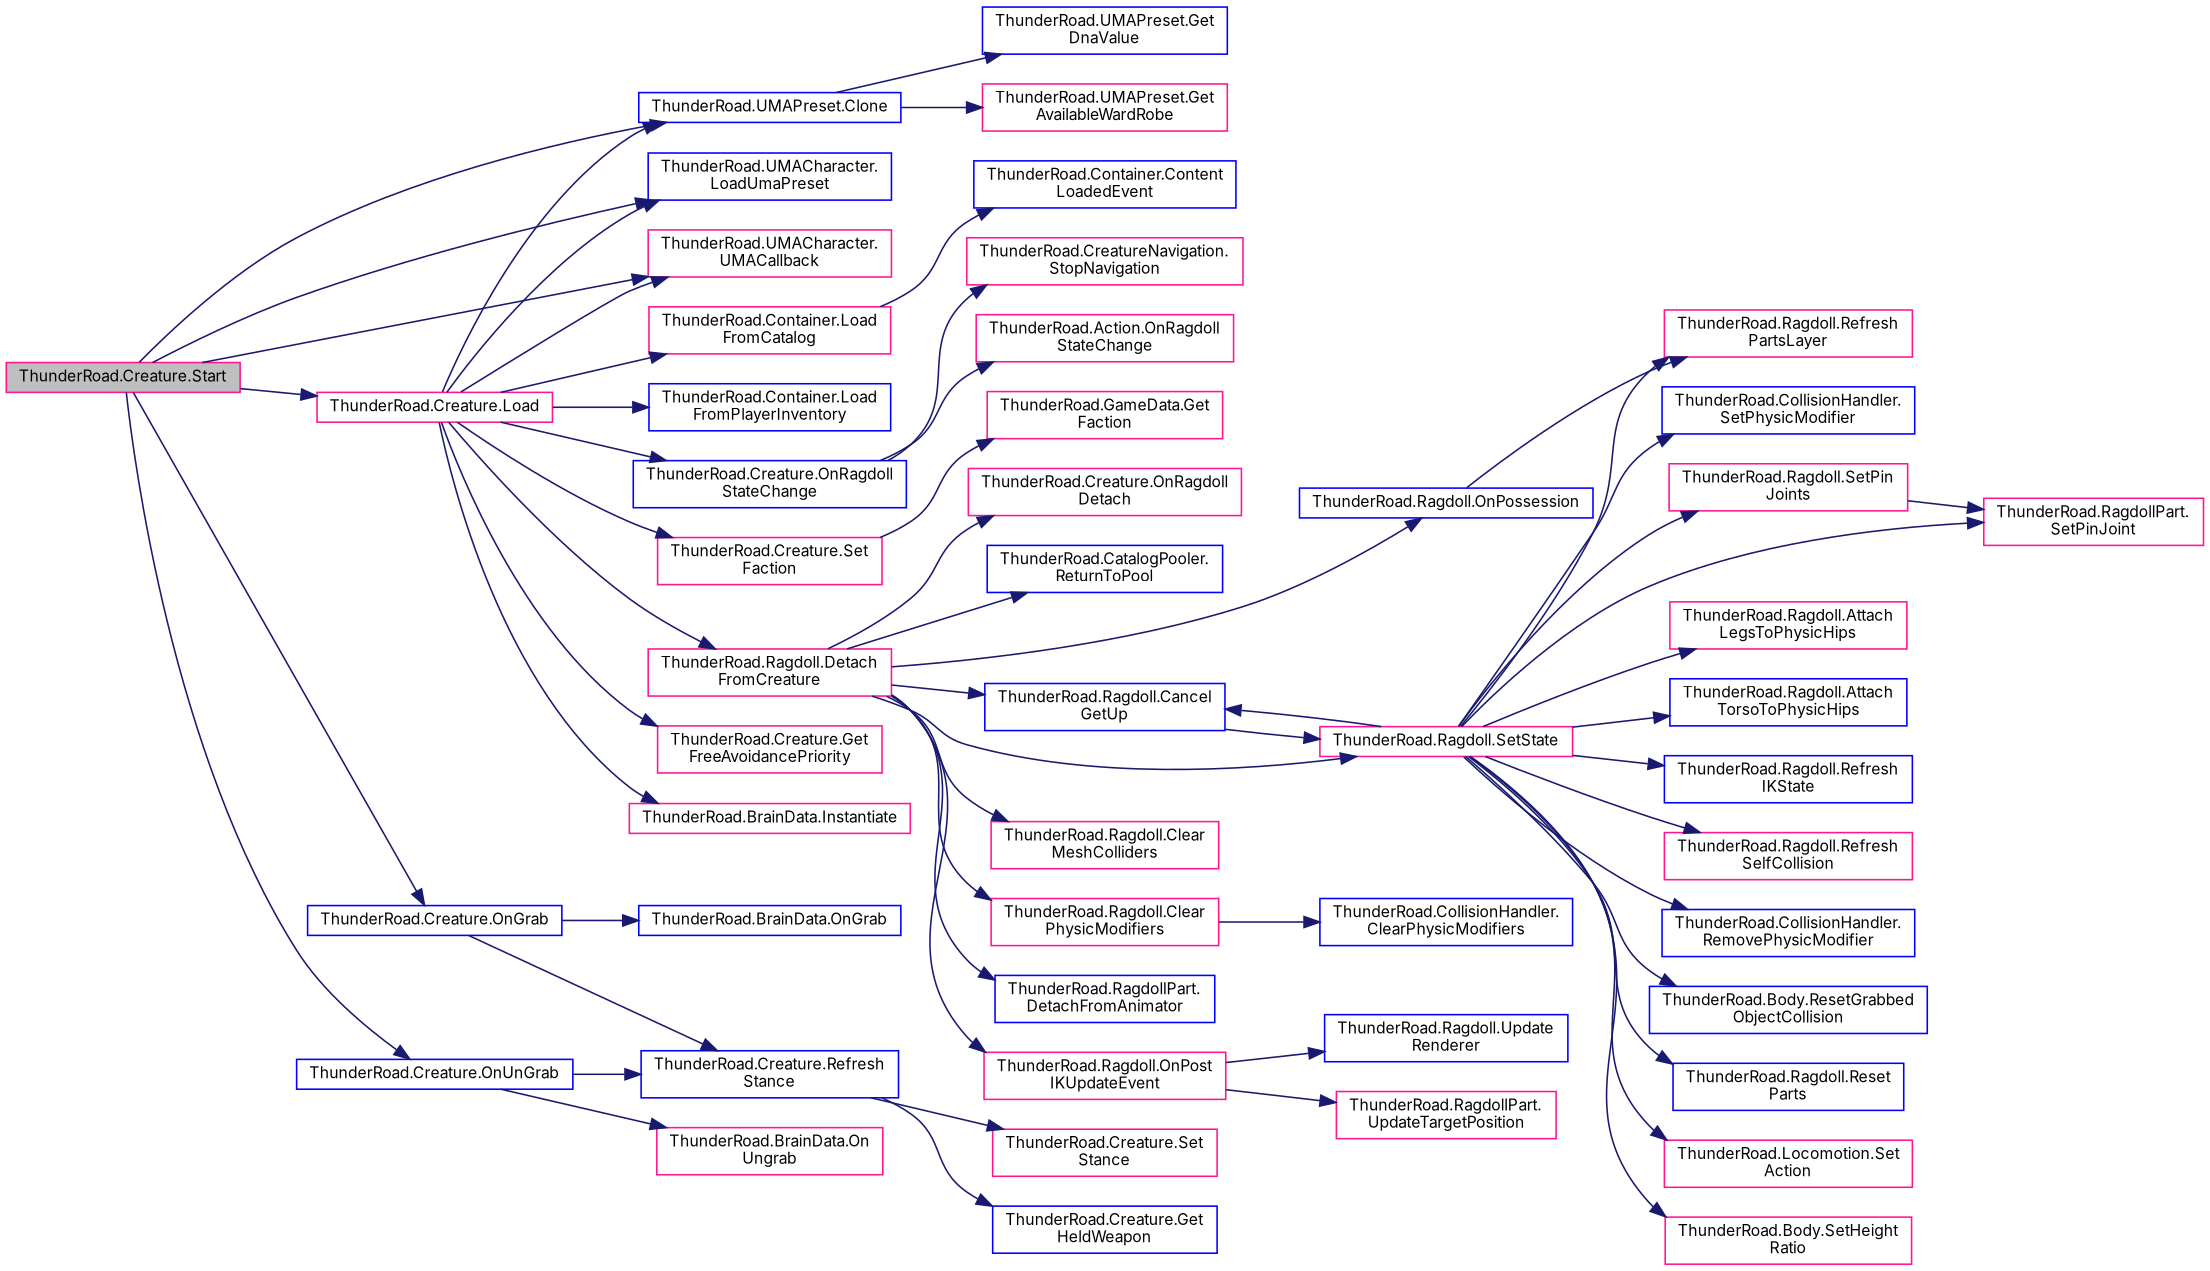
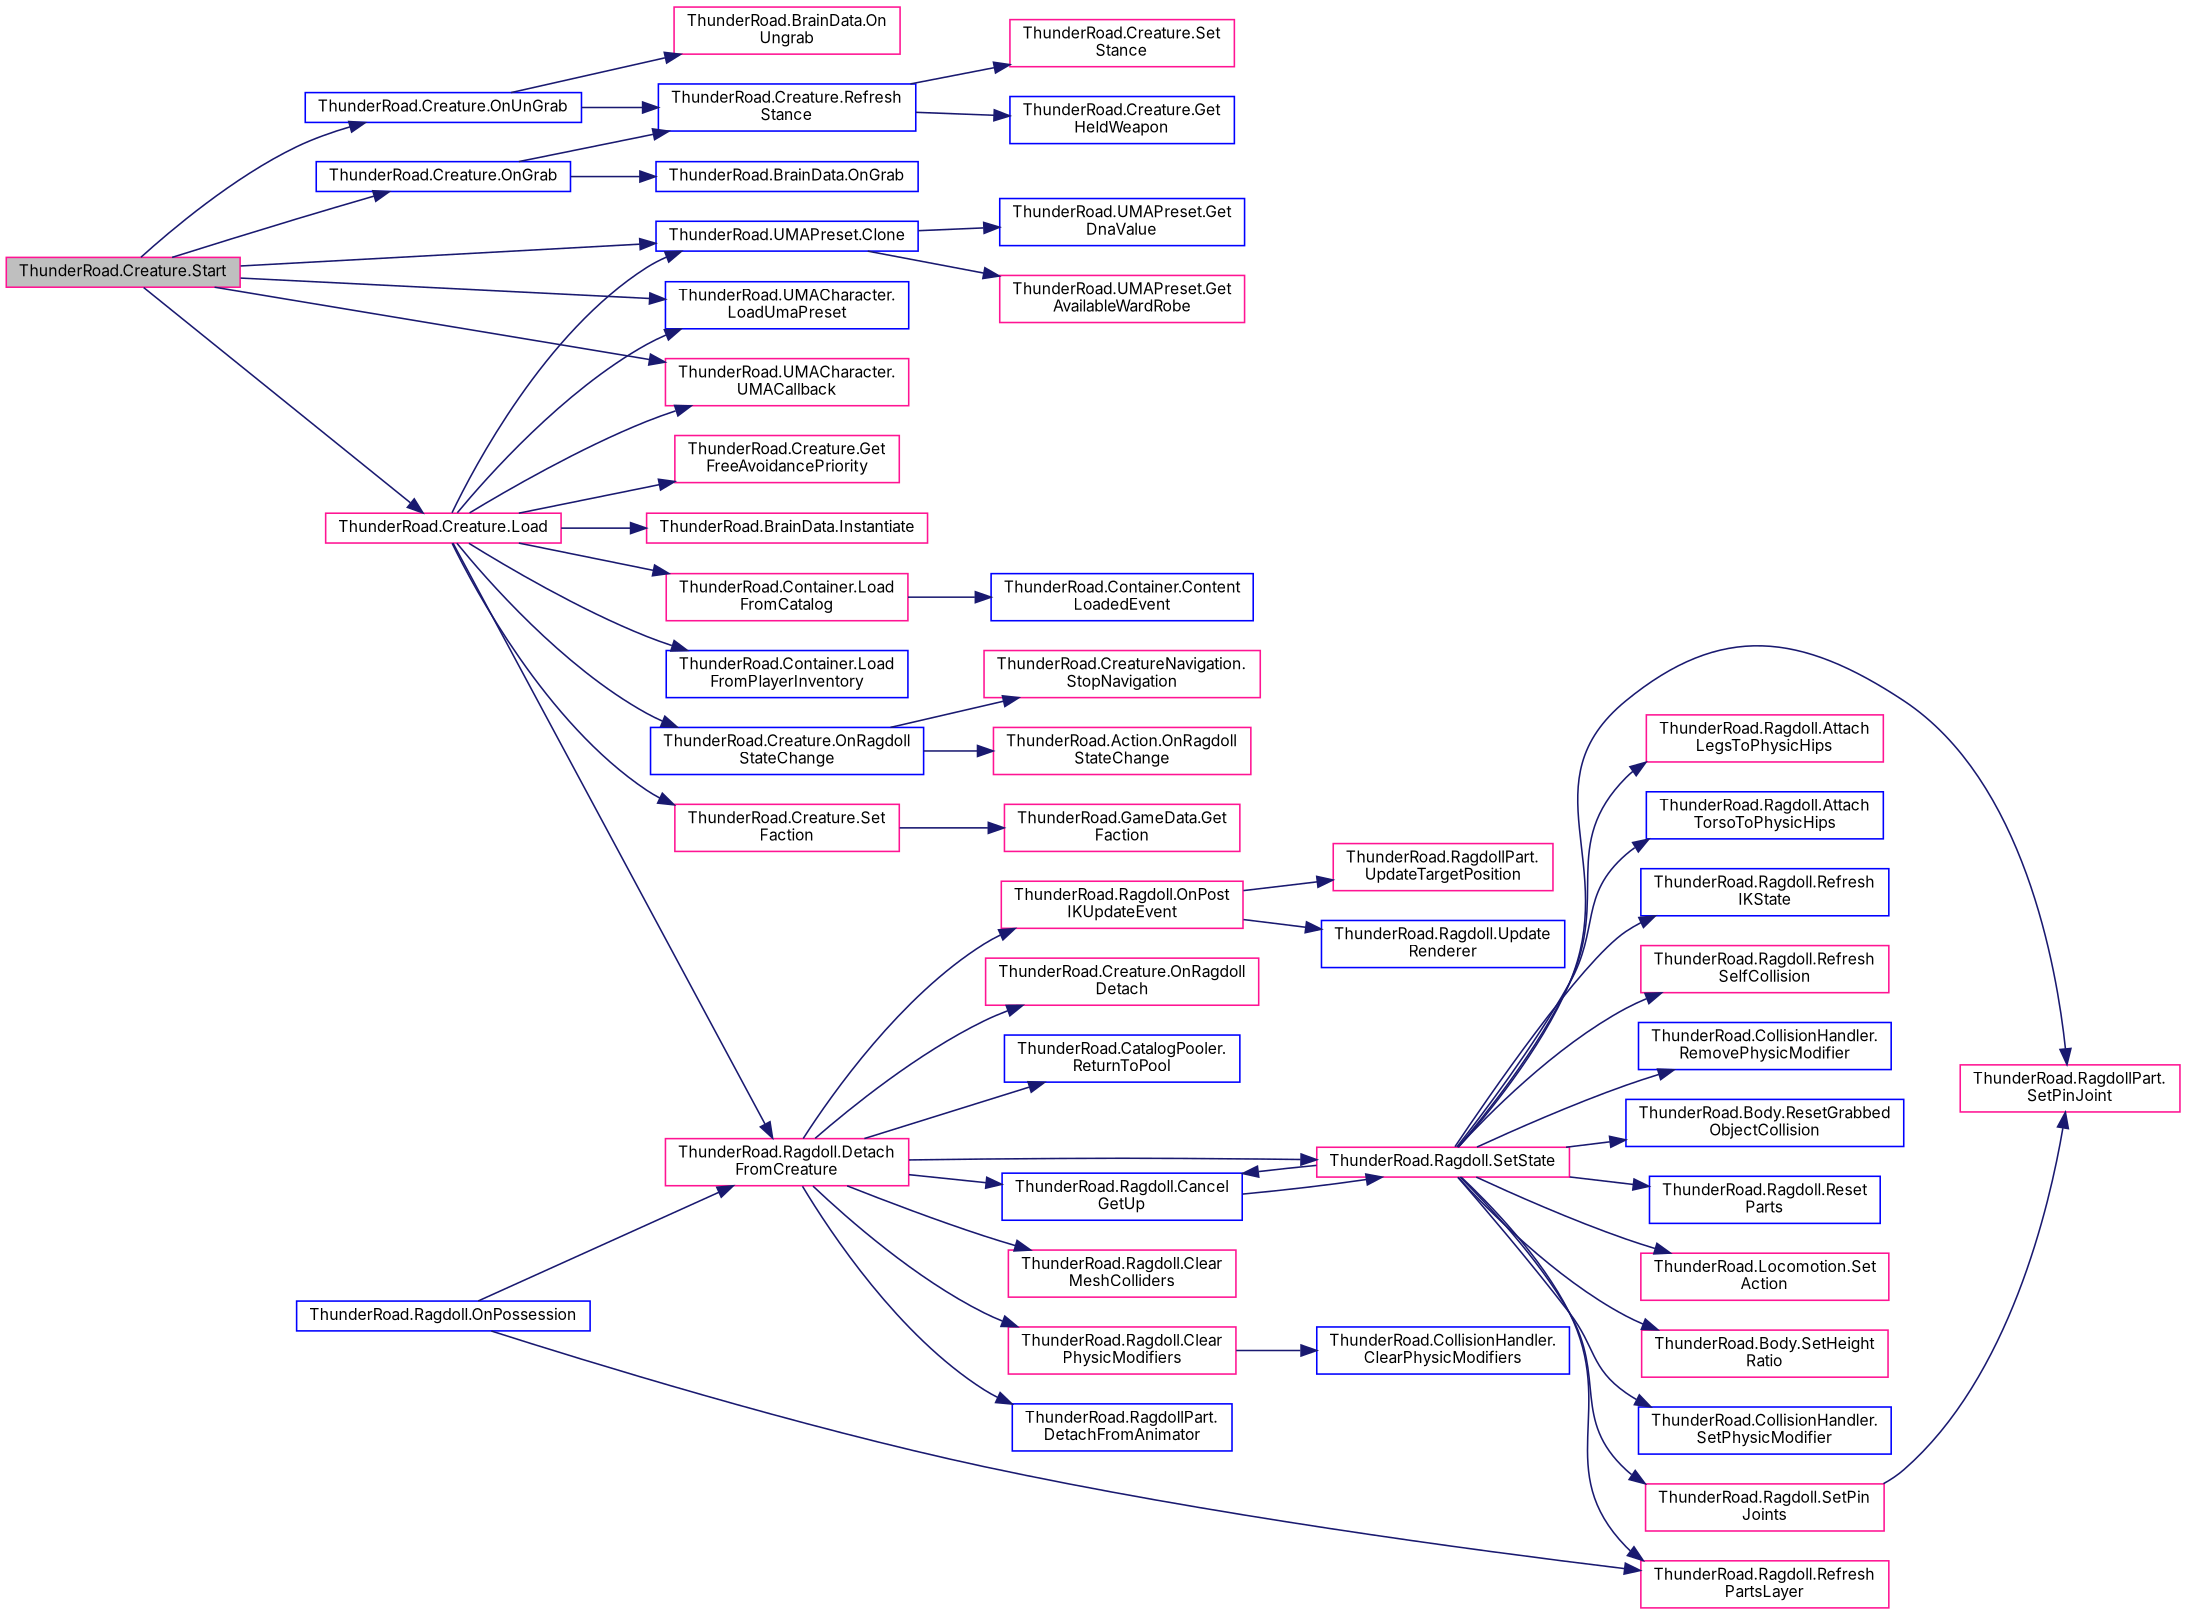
(1159, 629) -> (599, 1247)
